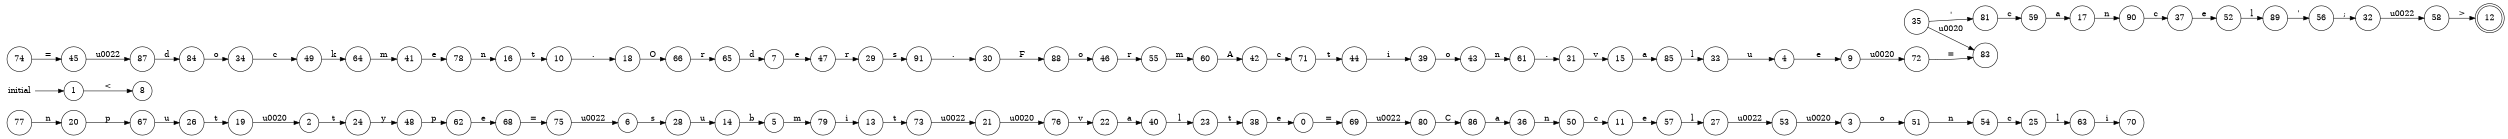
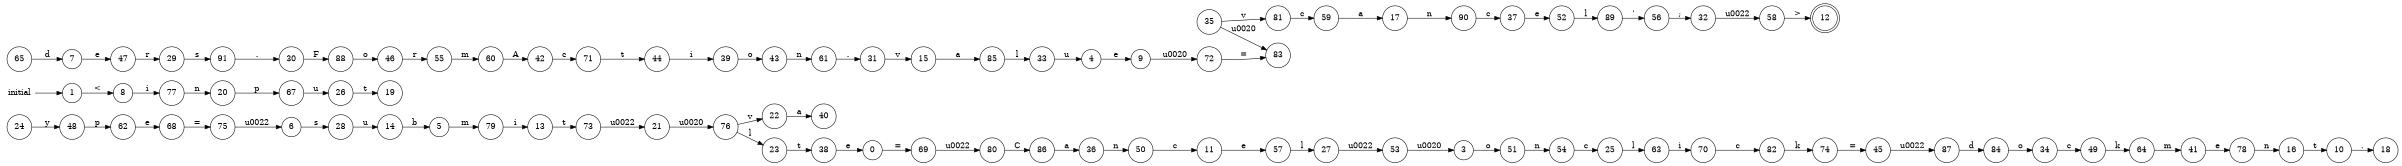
(1951, 16) -> (1244, 16)
(678, 59) -> none
none -> (143, 93)
(309, 123) -> none
(1177, 123) -> (748, 138)
none -> (1772, 150)
